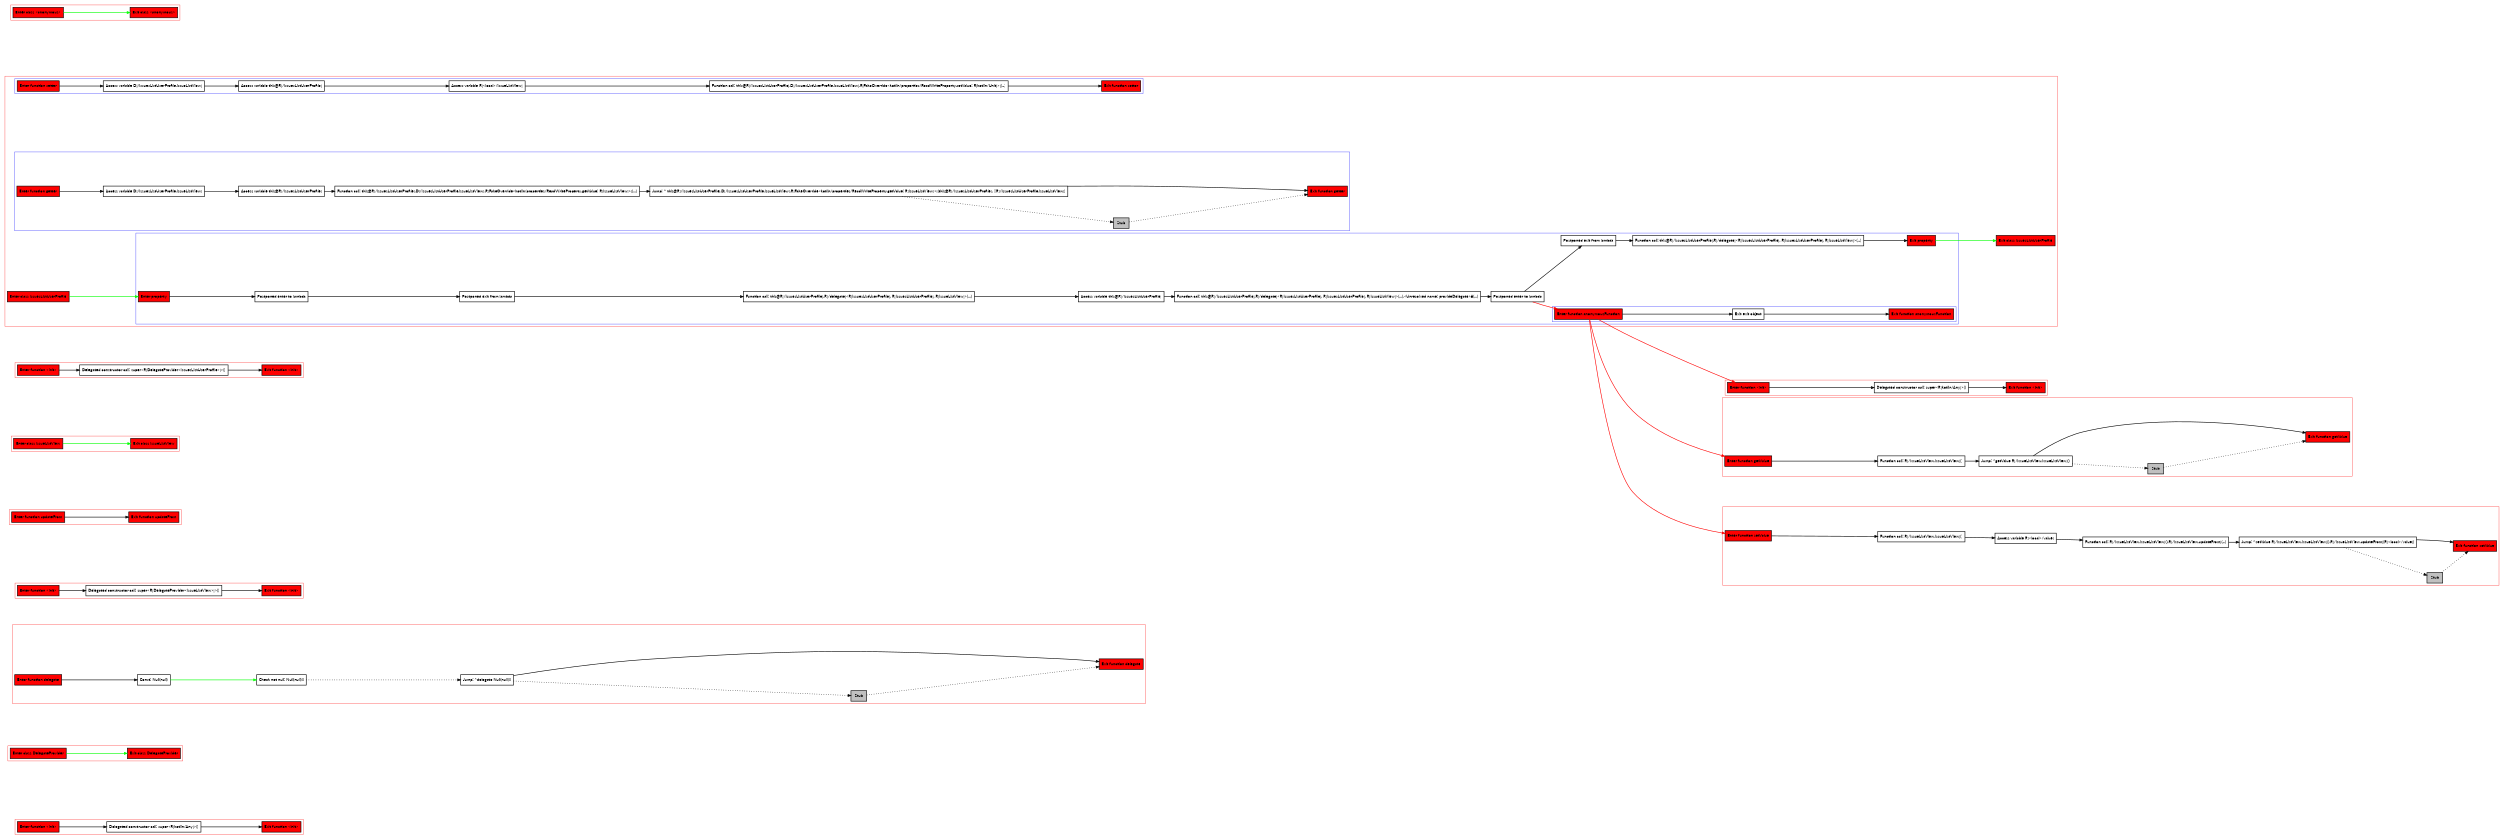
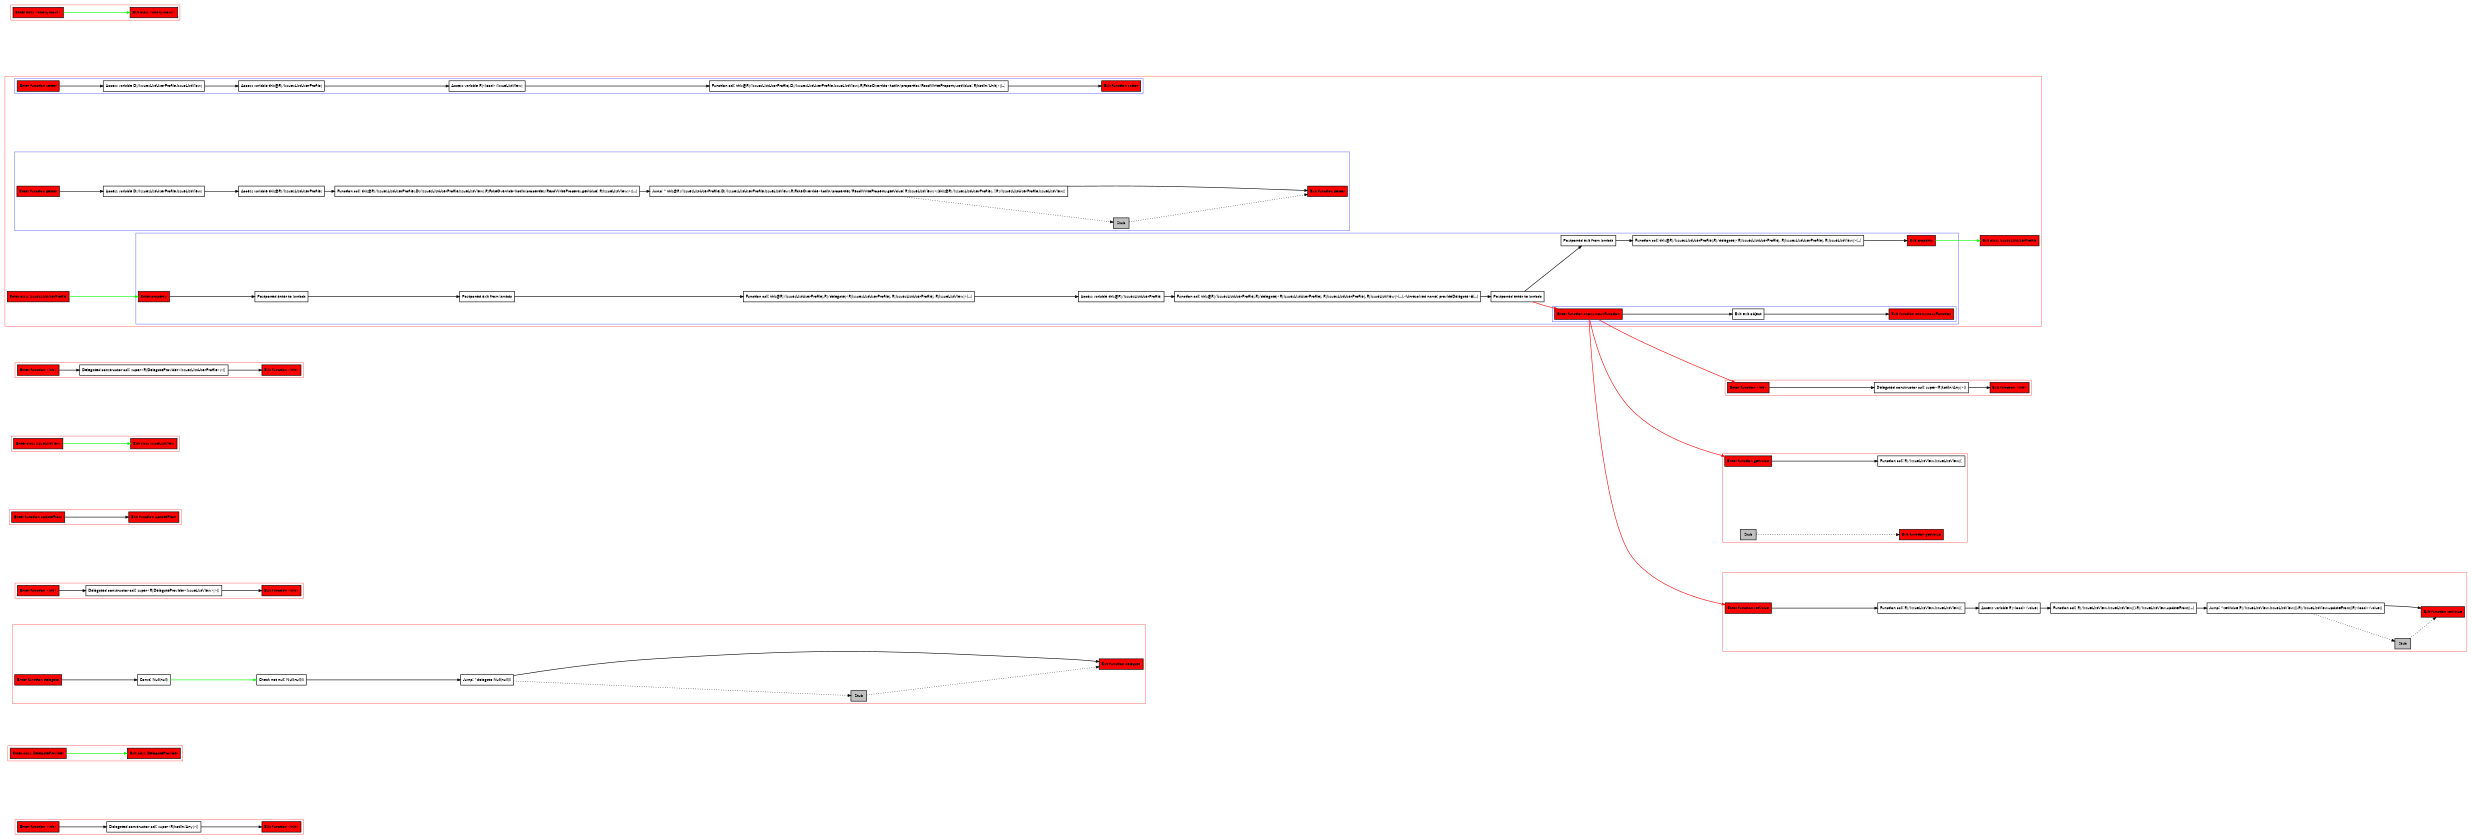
(2026, 461) -> none
(382, 680) -> (382, 680)
